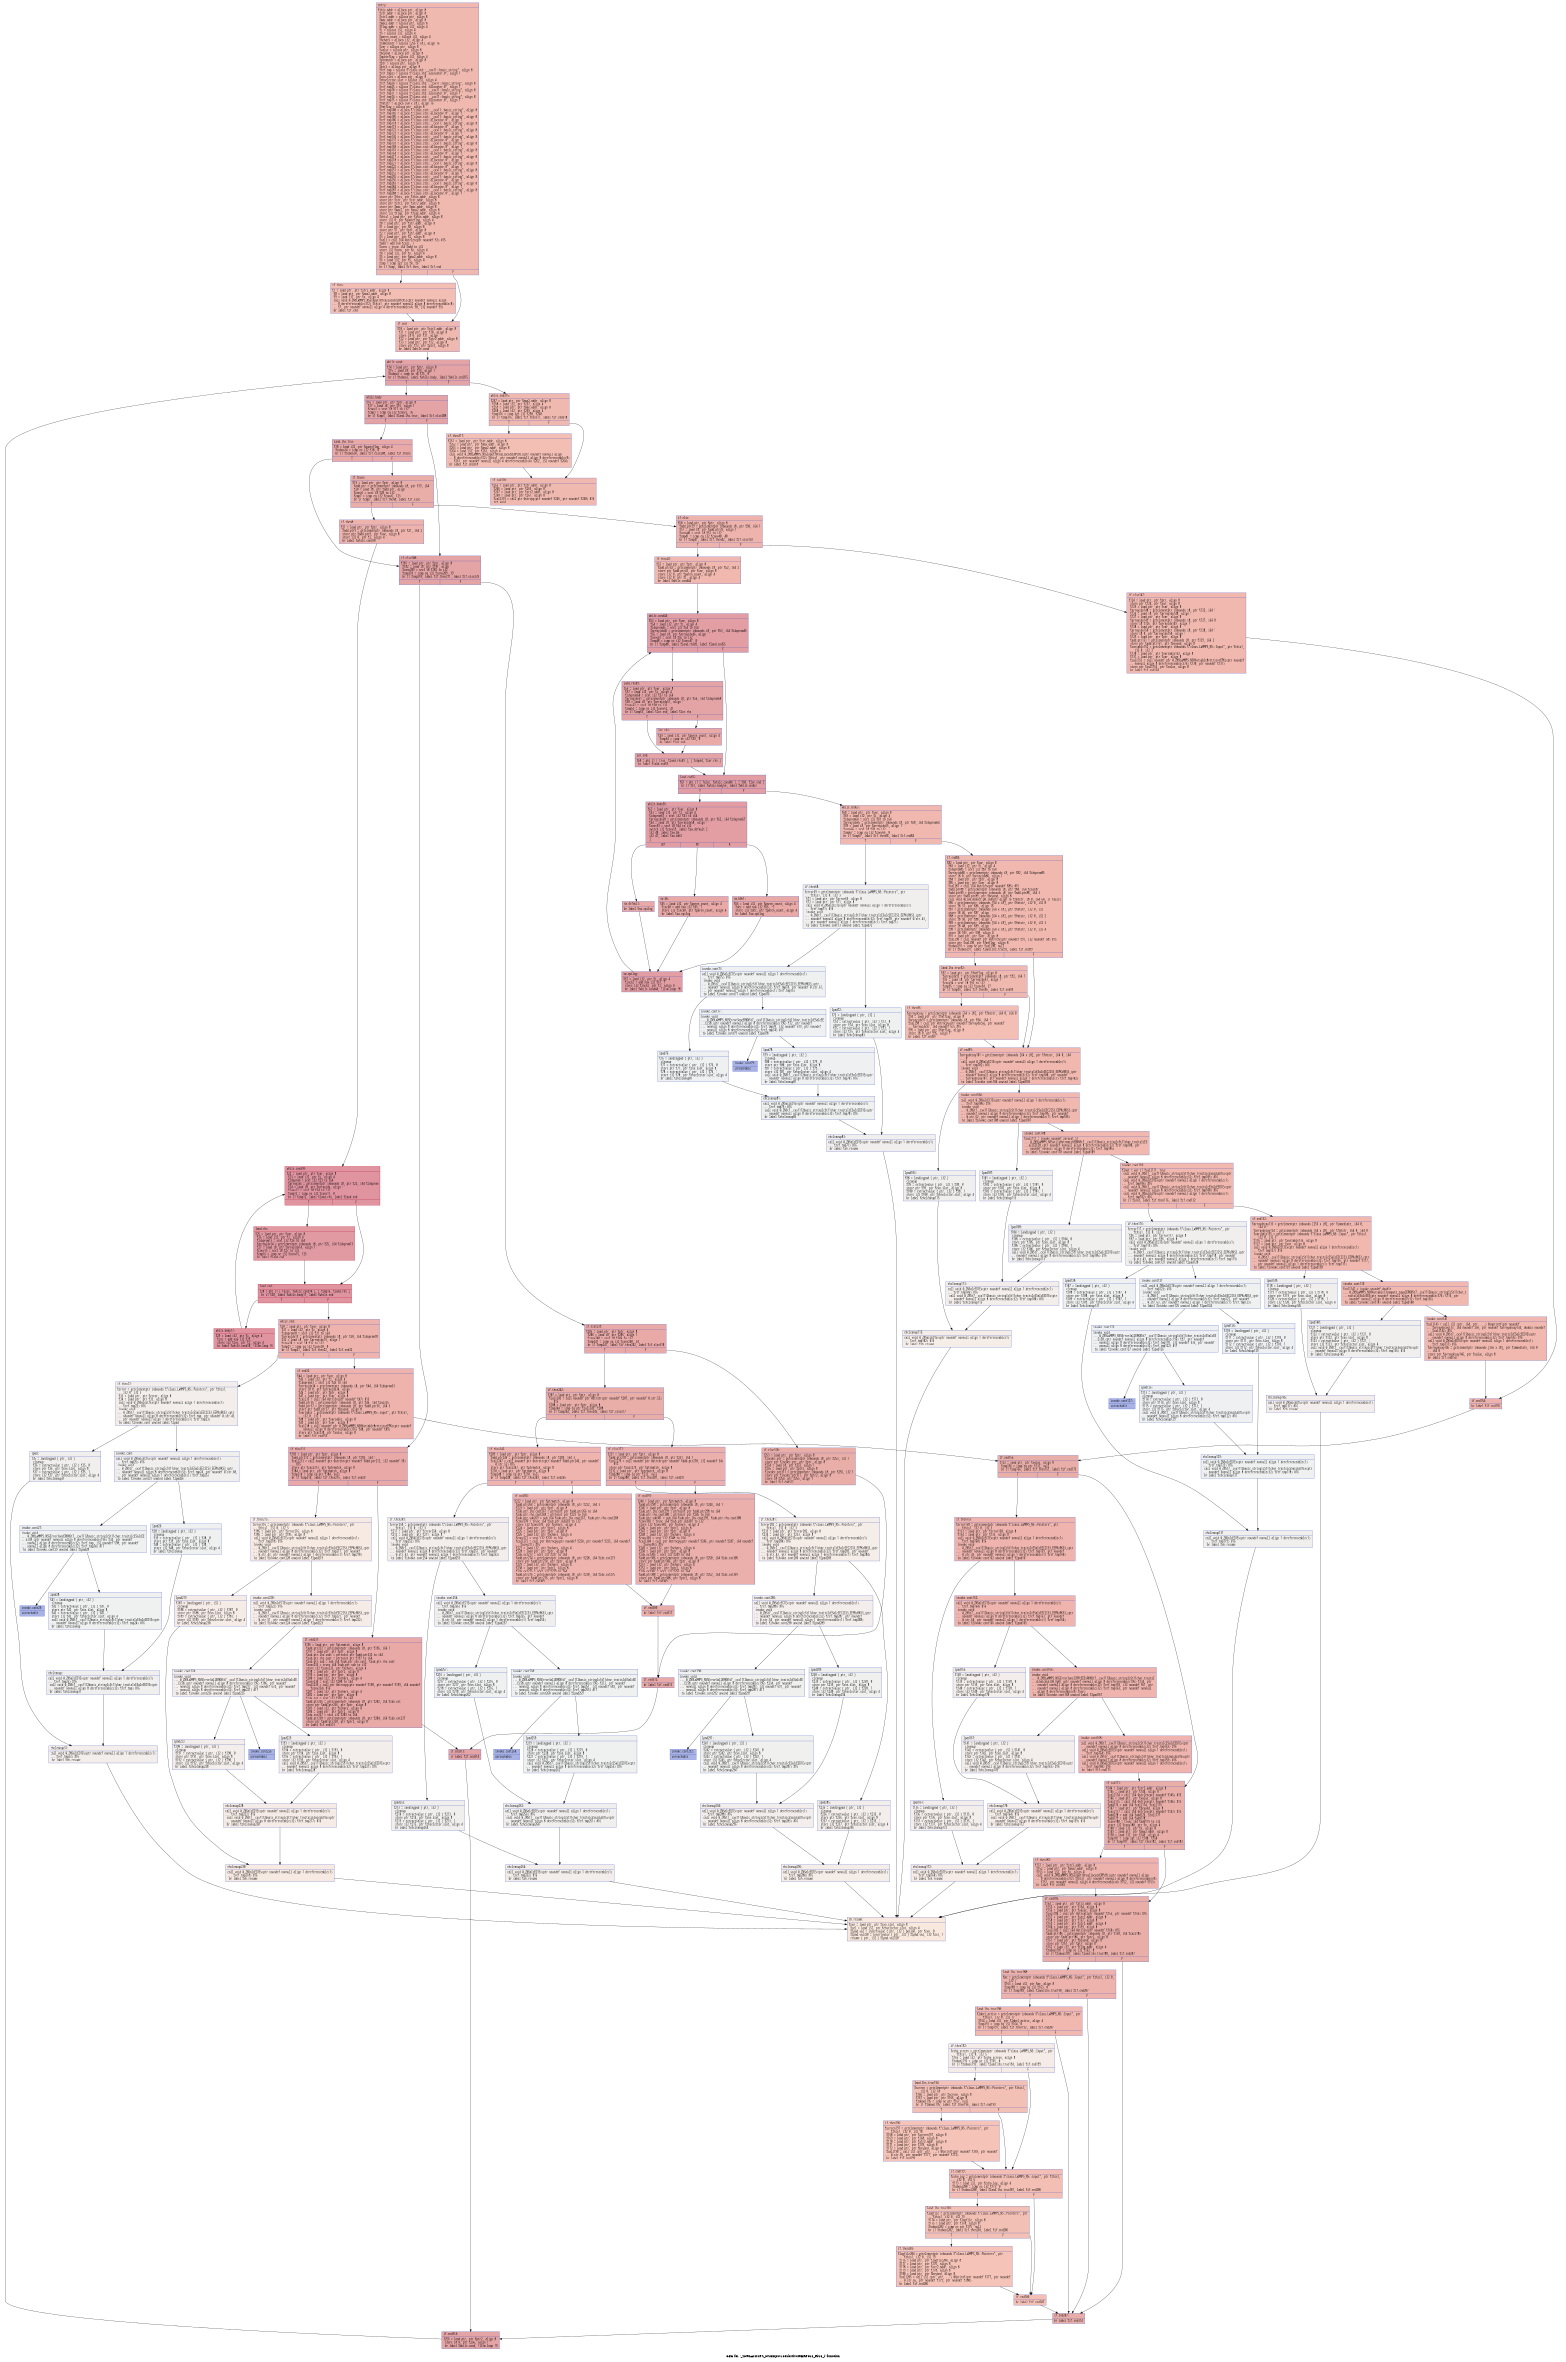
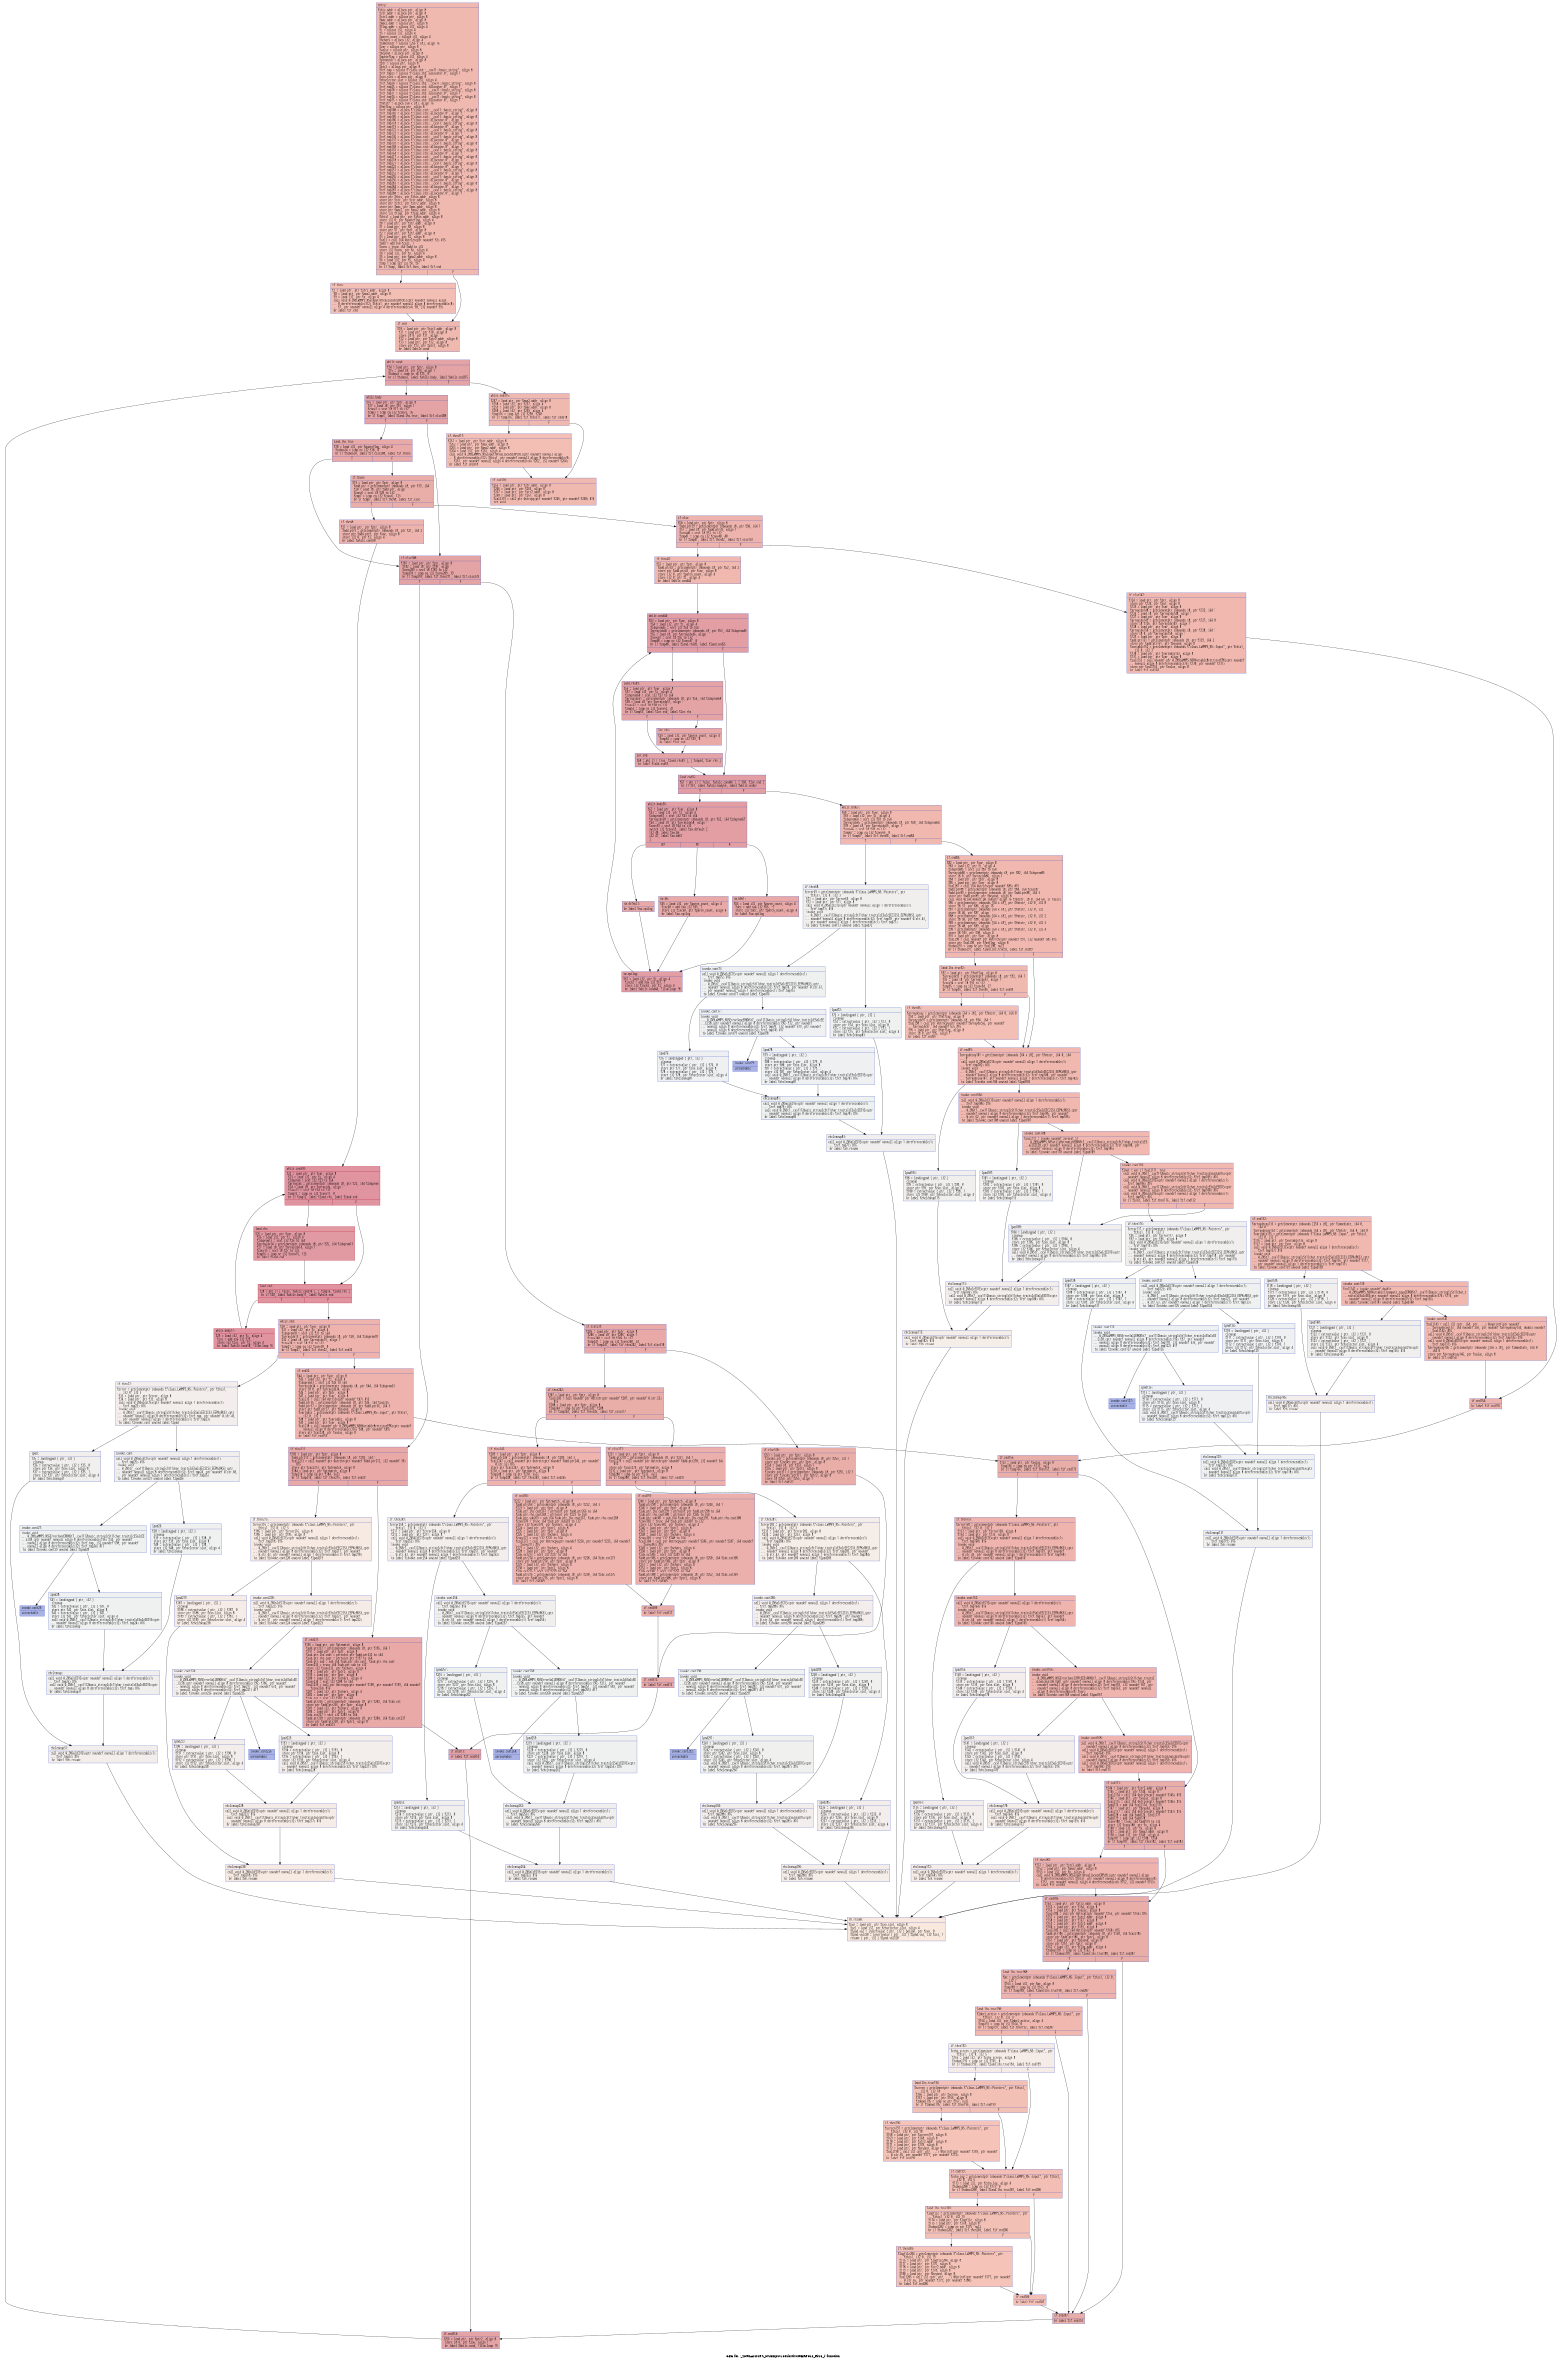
(1253, 1209) -> (1154, 1215)
